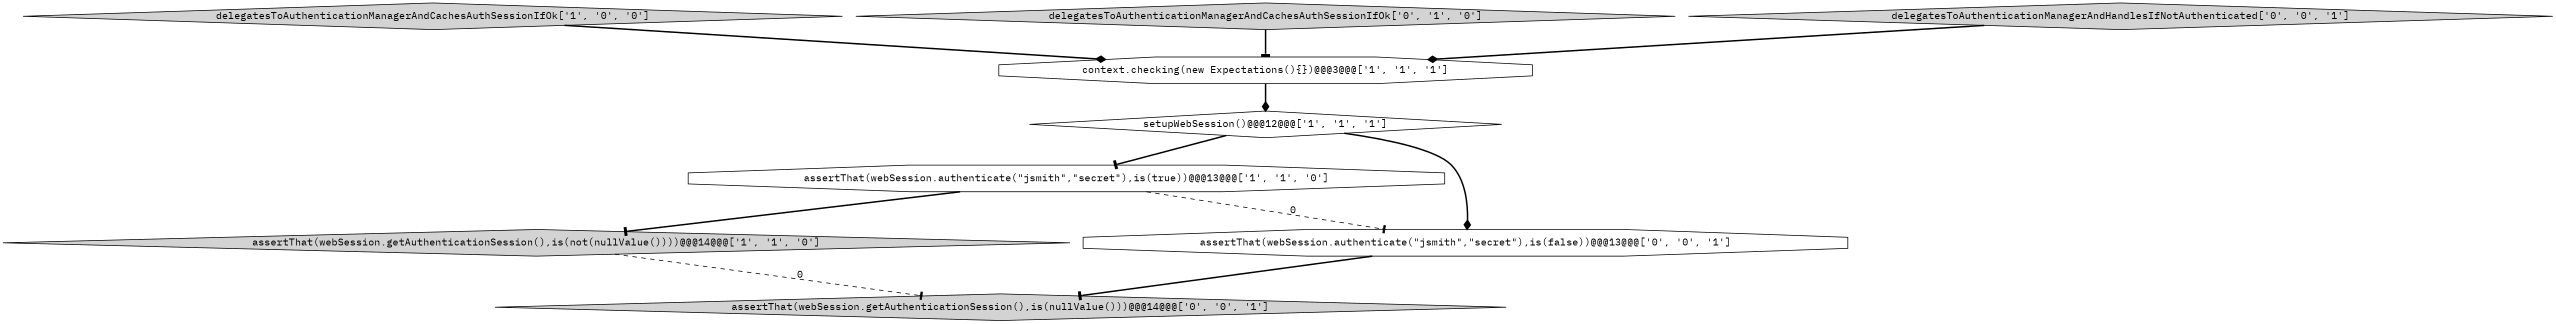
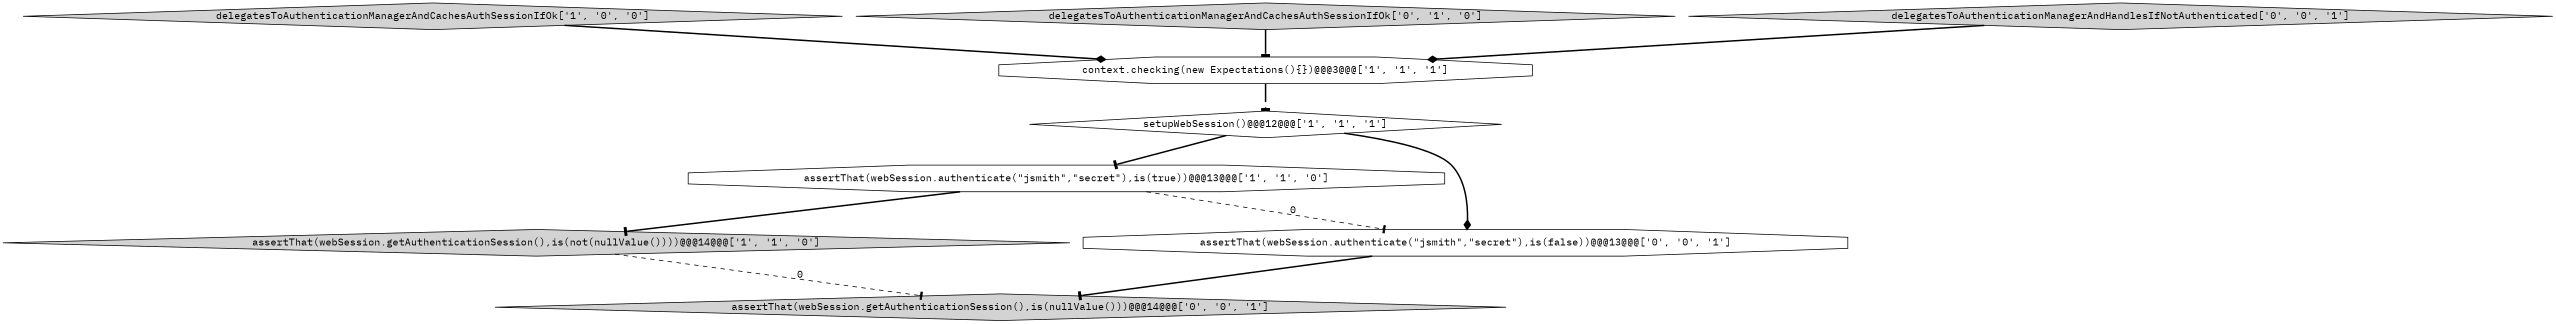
(1266, 93) -> (1266, 93)
